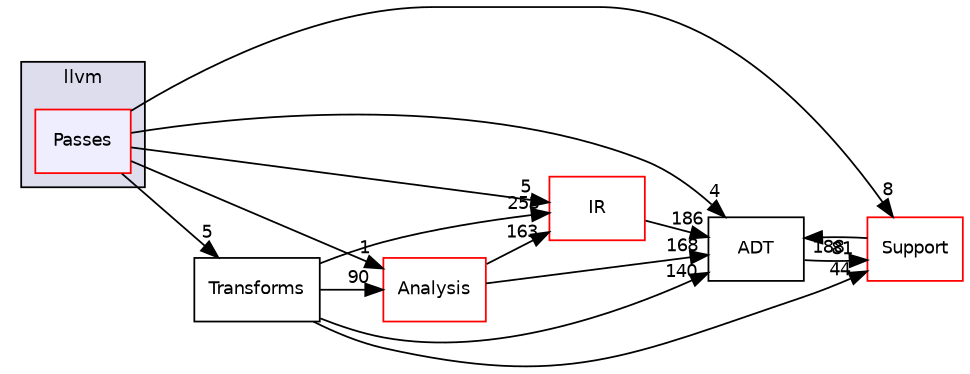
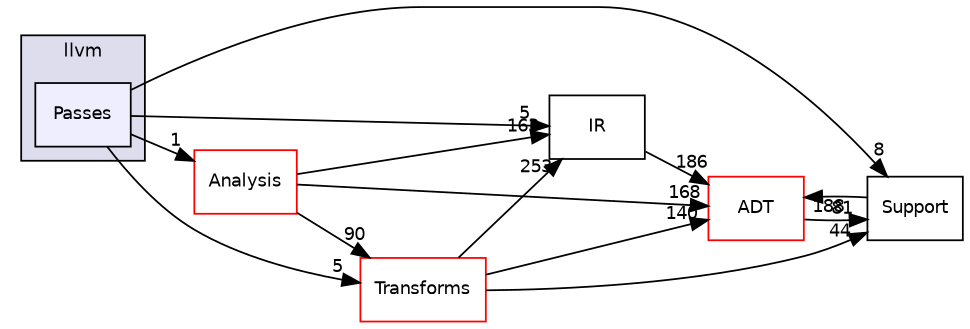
(430, 117) -> none
(83, 141) -> (83, 115)
(597, 208) -> (597, 127)
(756, 249) -> (756, 208)
(915, 249) -> (915, 208)
(257, 290) -> (423, 290)
(342, 290) -> (326, 230)
